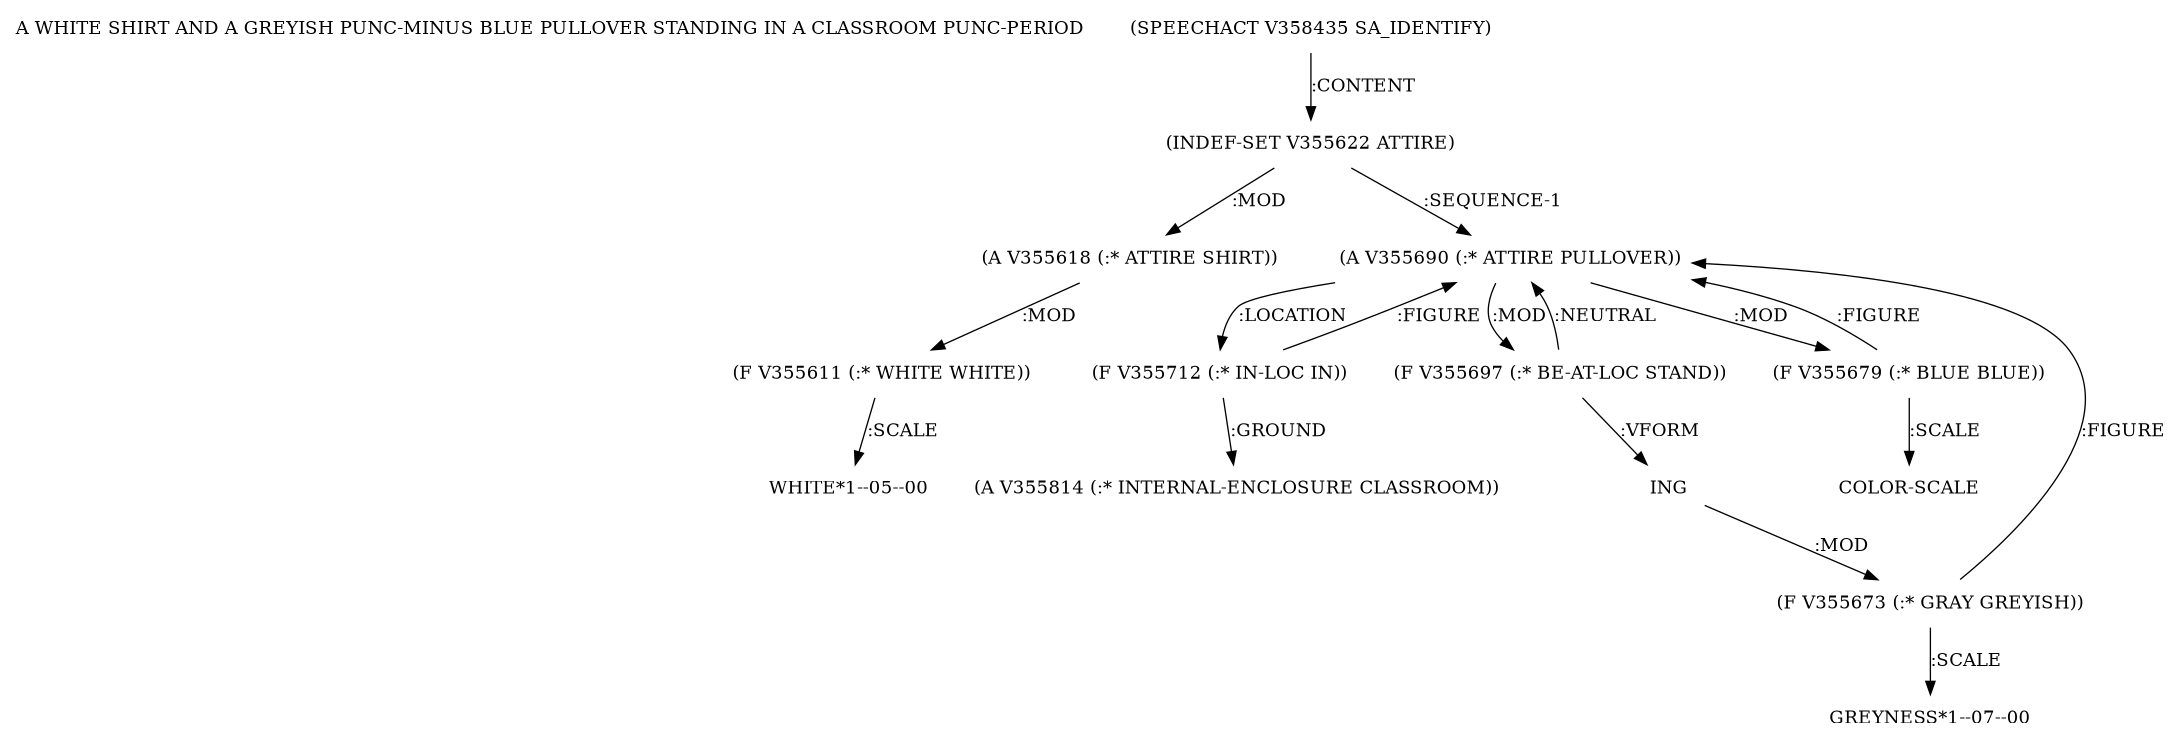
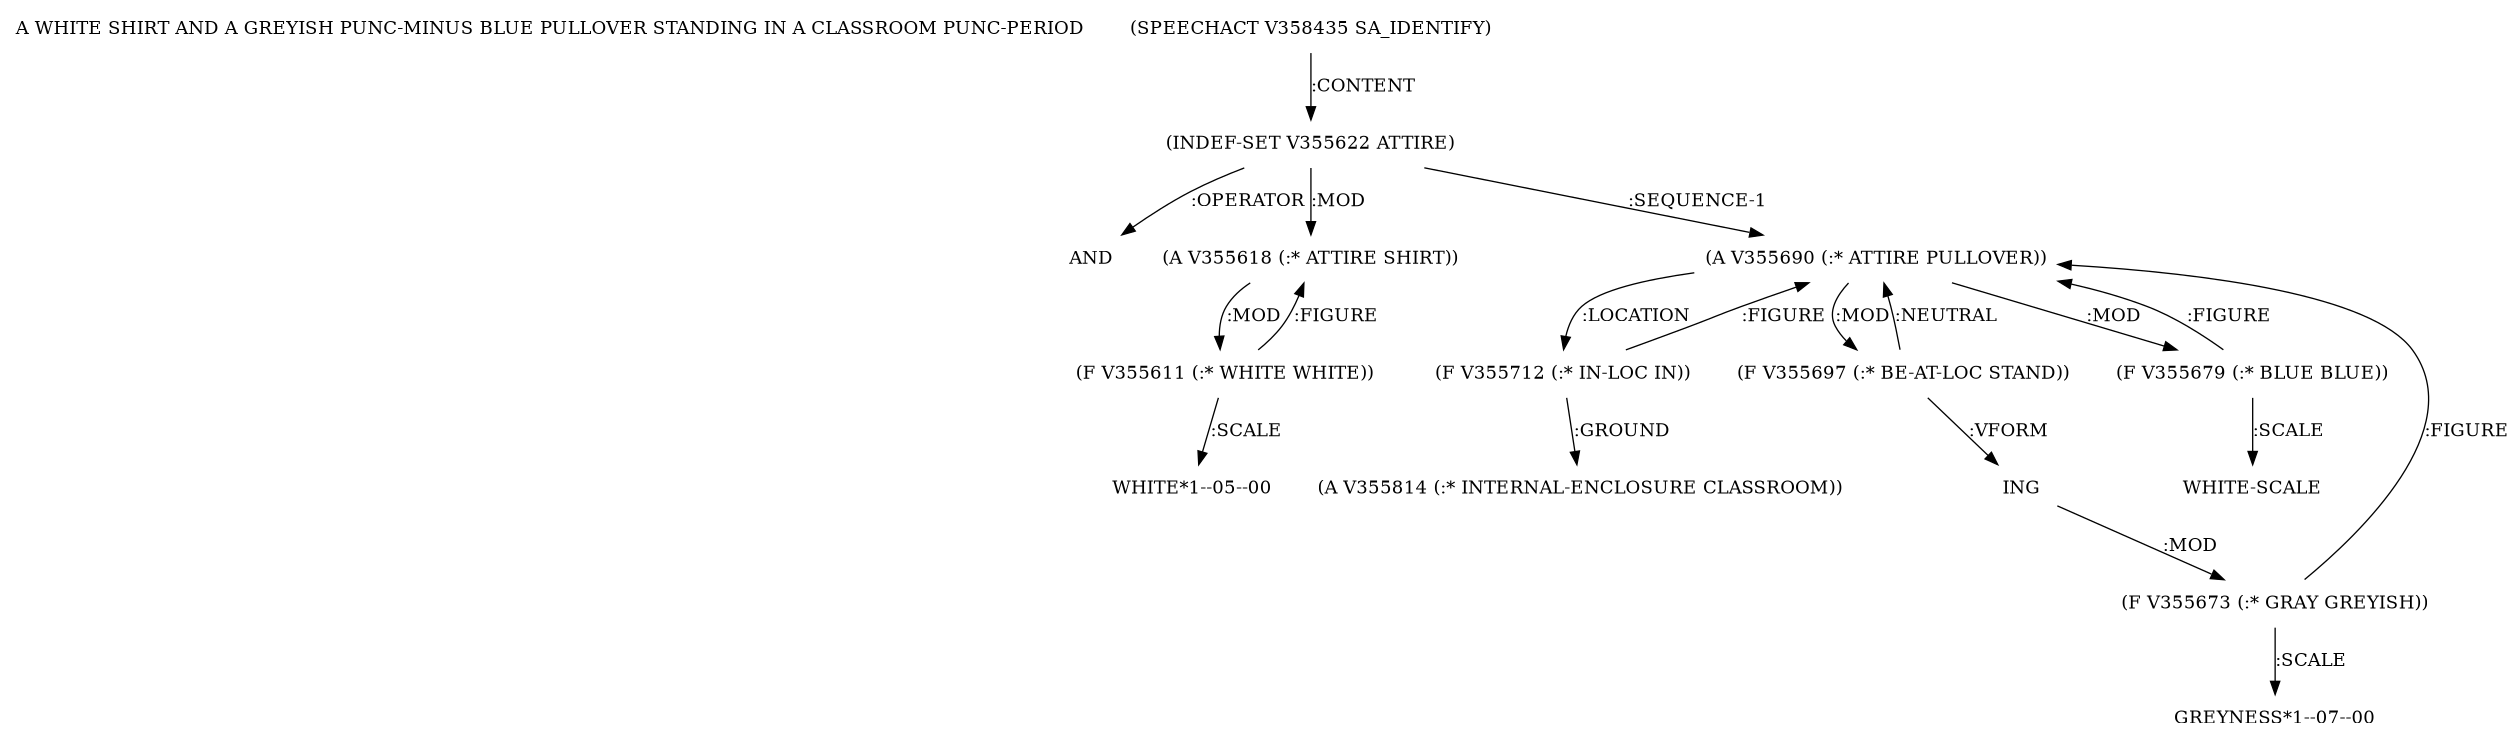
none -> (1092, 259)
none -> (1282, 325)
(1909, 489) -> (2253, 489)
